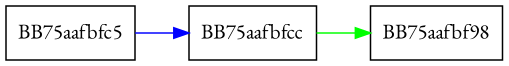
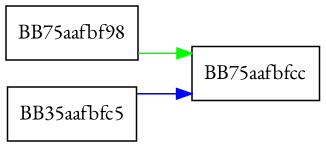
(70, 33) -> (72, 114)
(336, 33) -> (158, 53)
